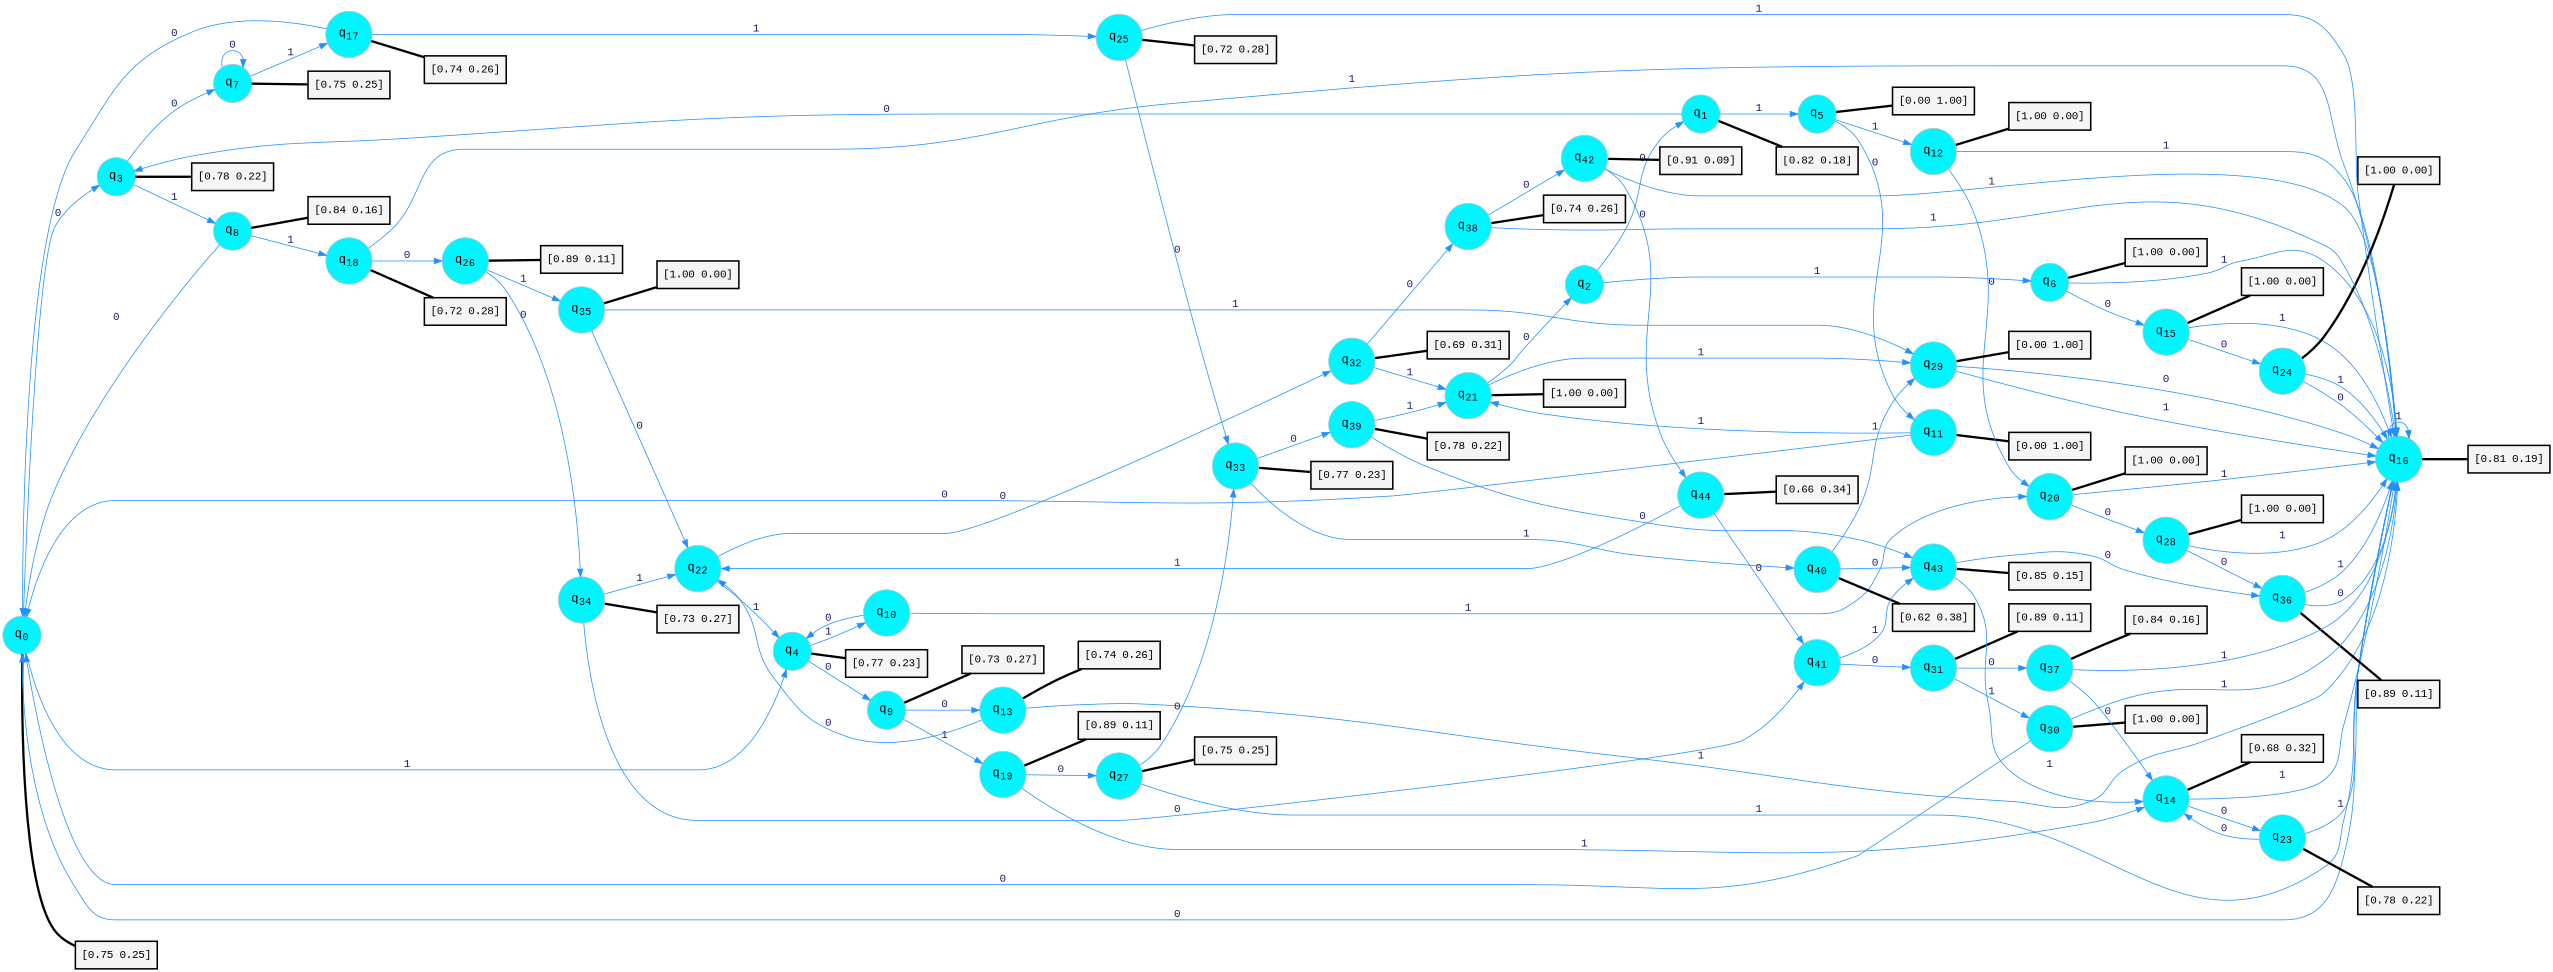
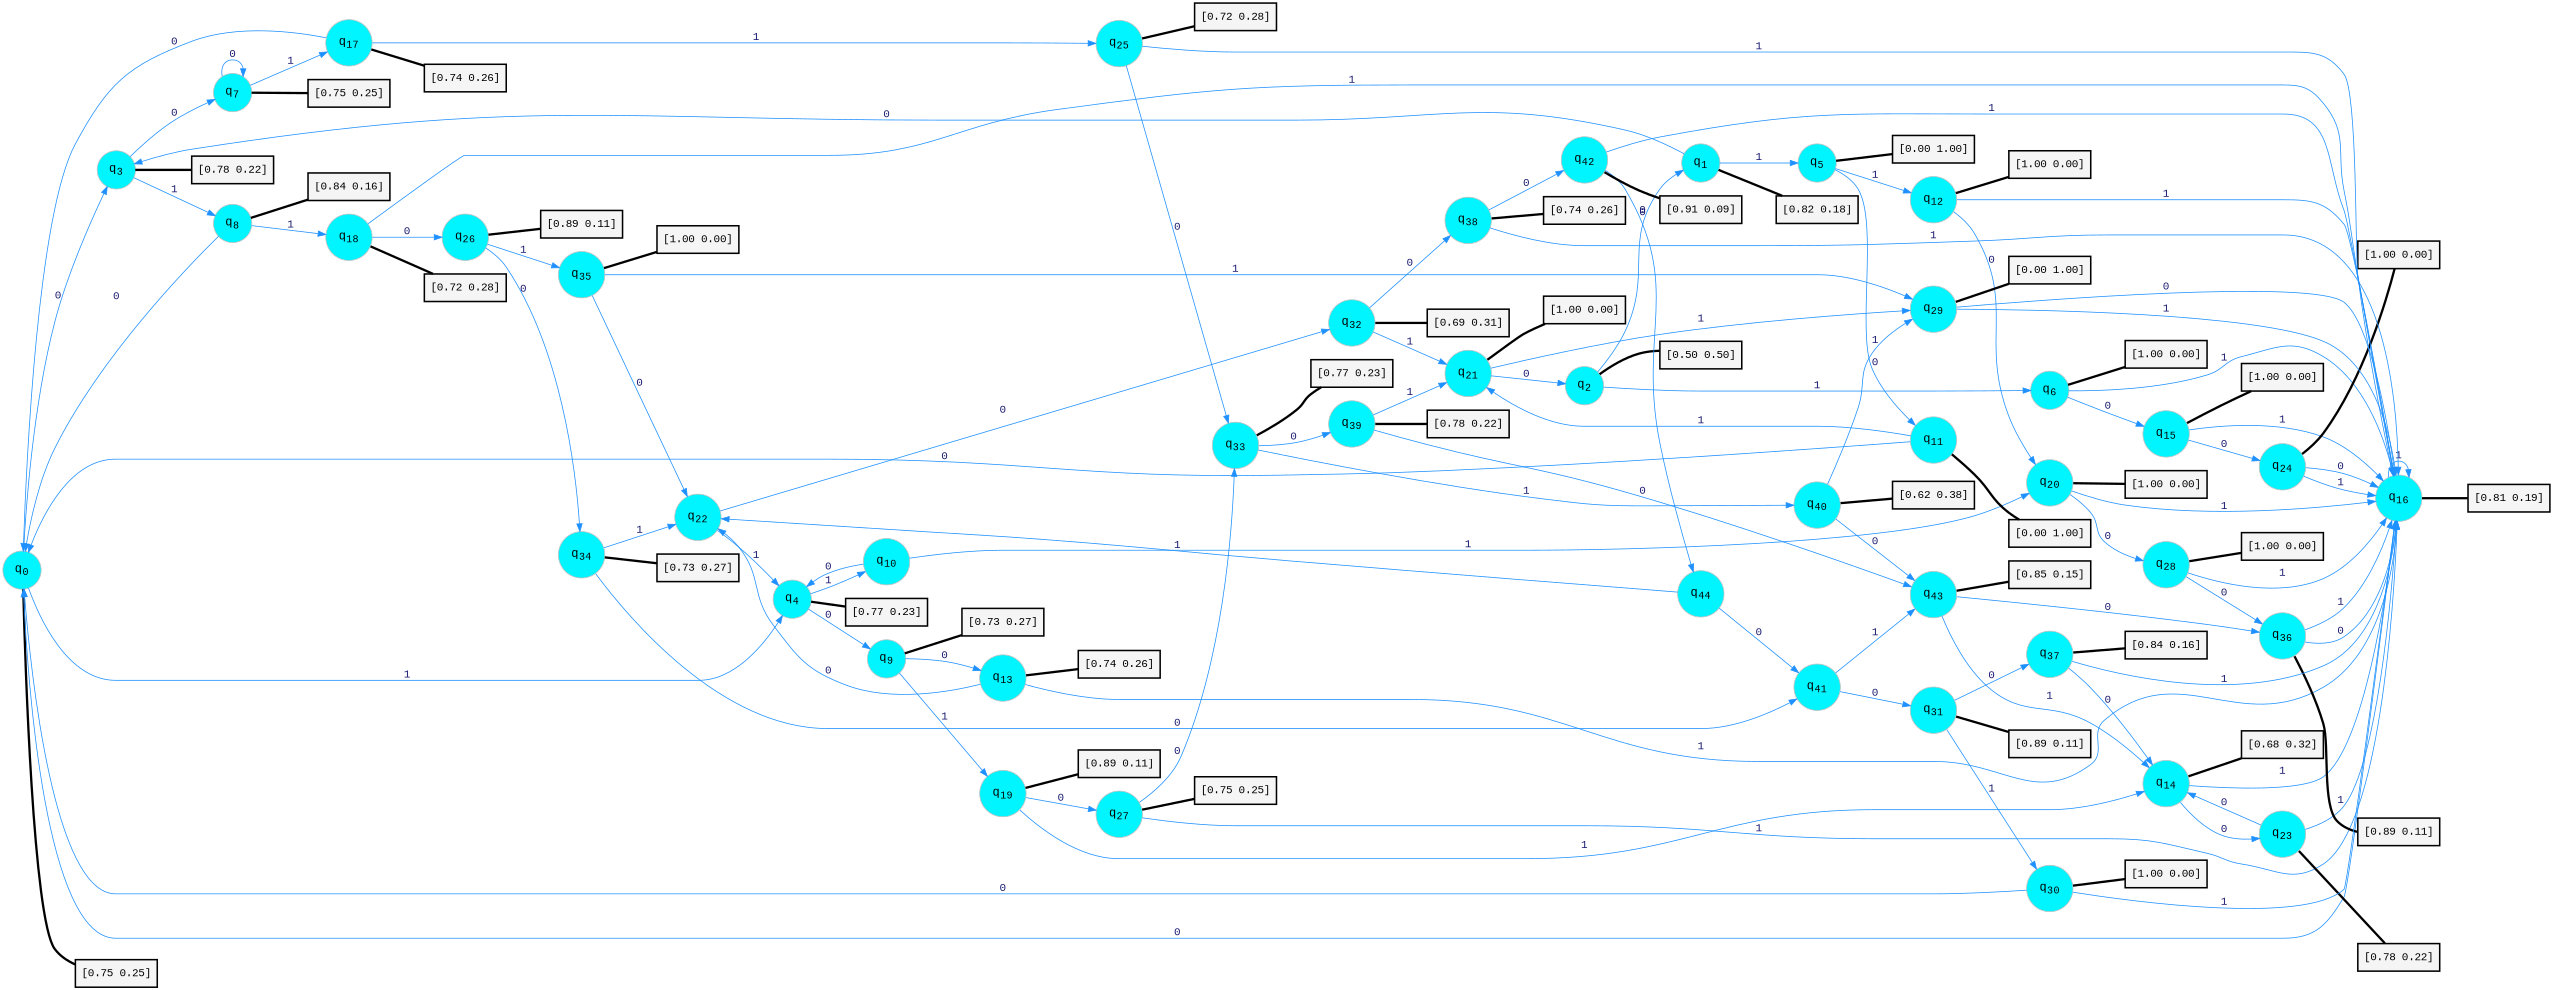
none -> (1701, 355)
(1817, 490) -> none
